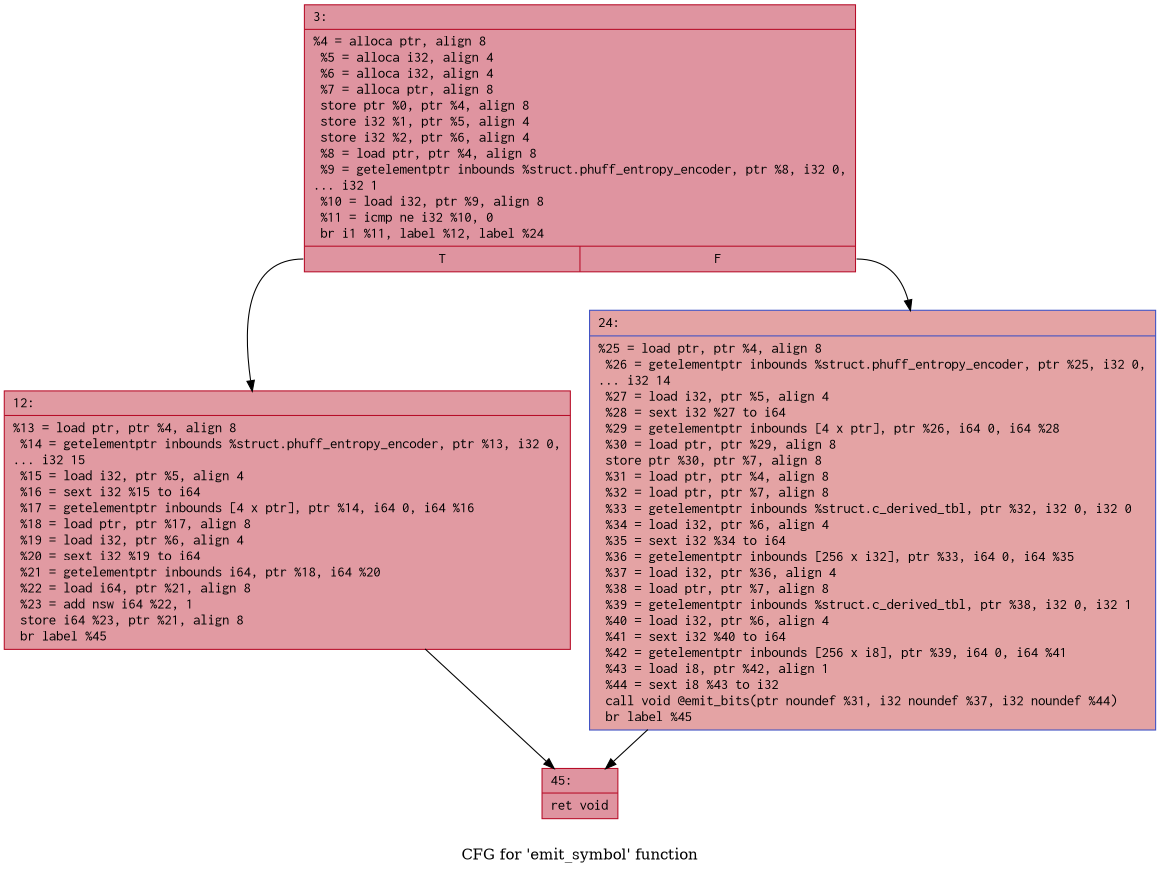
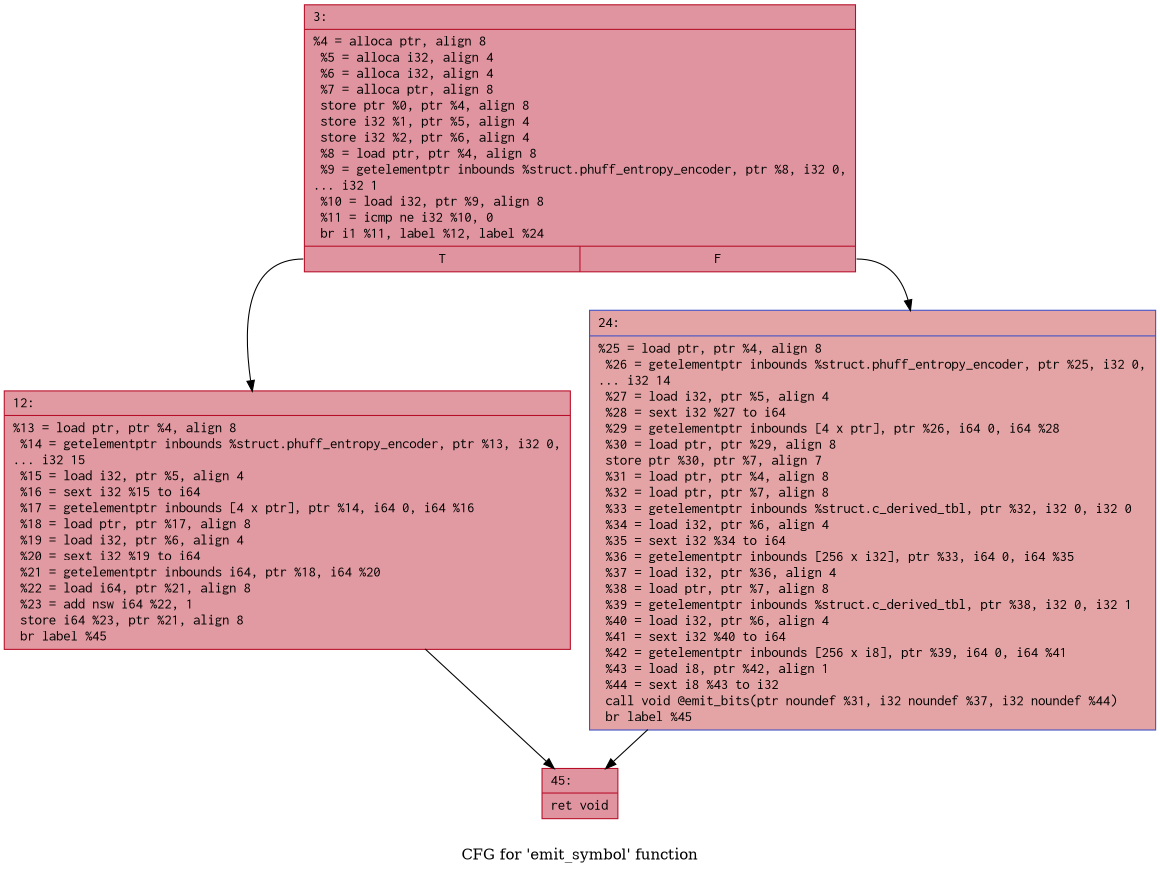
(710, 460) -> (710, 460)
